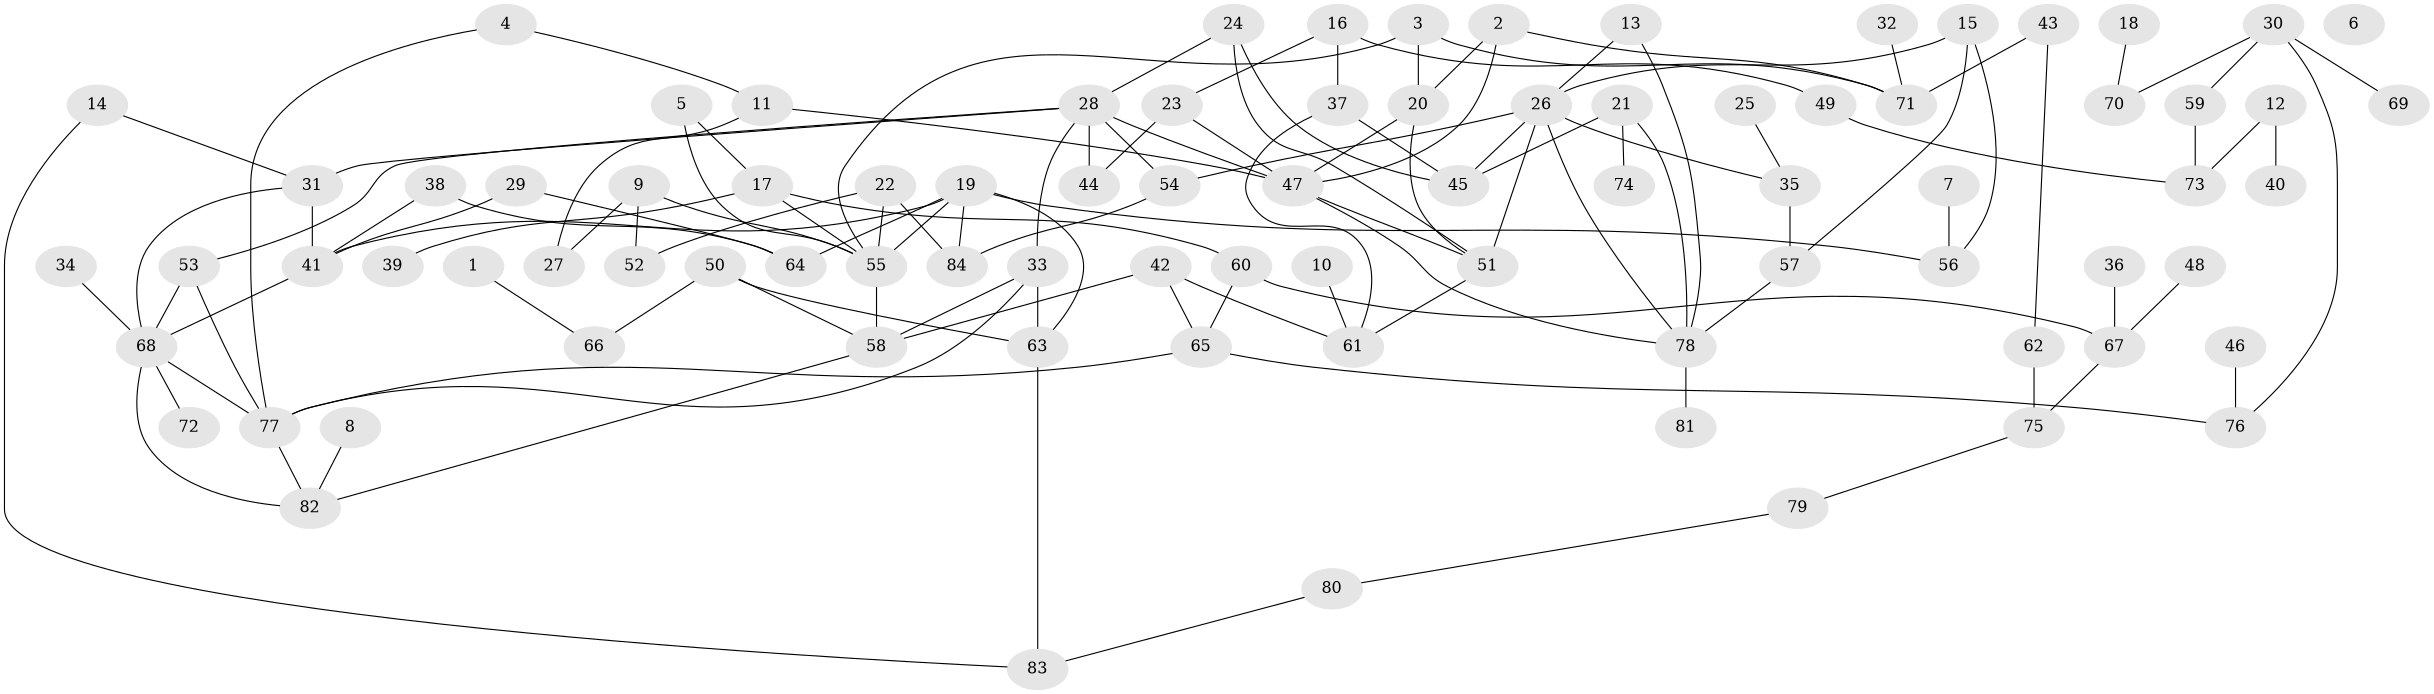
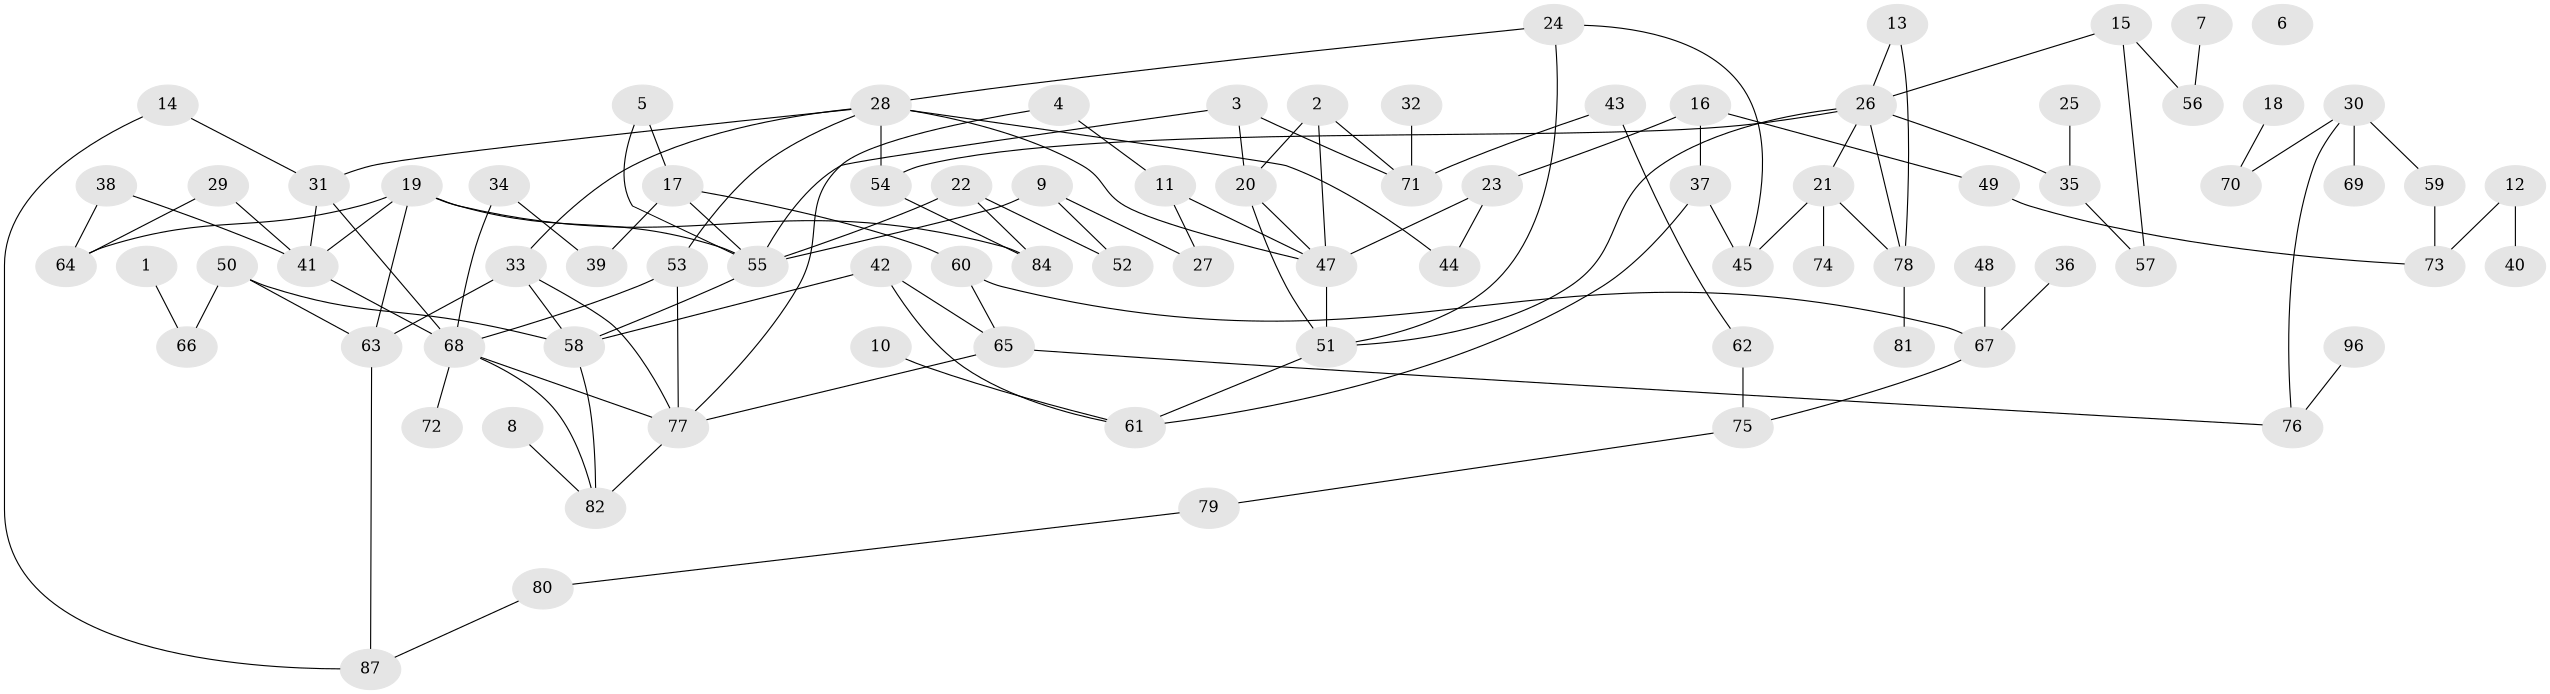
(1500, 146) -> (1848, 139)
(1457, 230) -> none
none -> (557, 233)
(1474, 299) -> none
(1735, 309) -> none
(2236, 347) -> (2354, 347)
(1038, 669) -> (371, 669)
